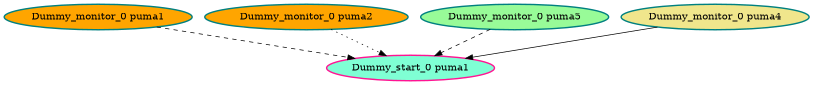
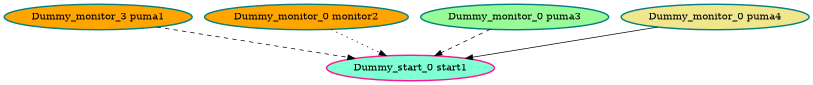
(98, 17) -> (98, 17)
(306, 17) -> (306, 17)
(515, 17) -> (515, 17)
(411, 68) -> (411, 68)
